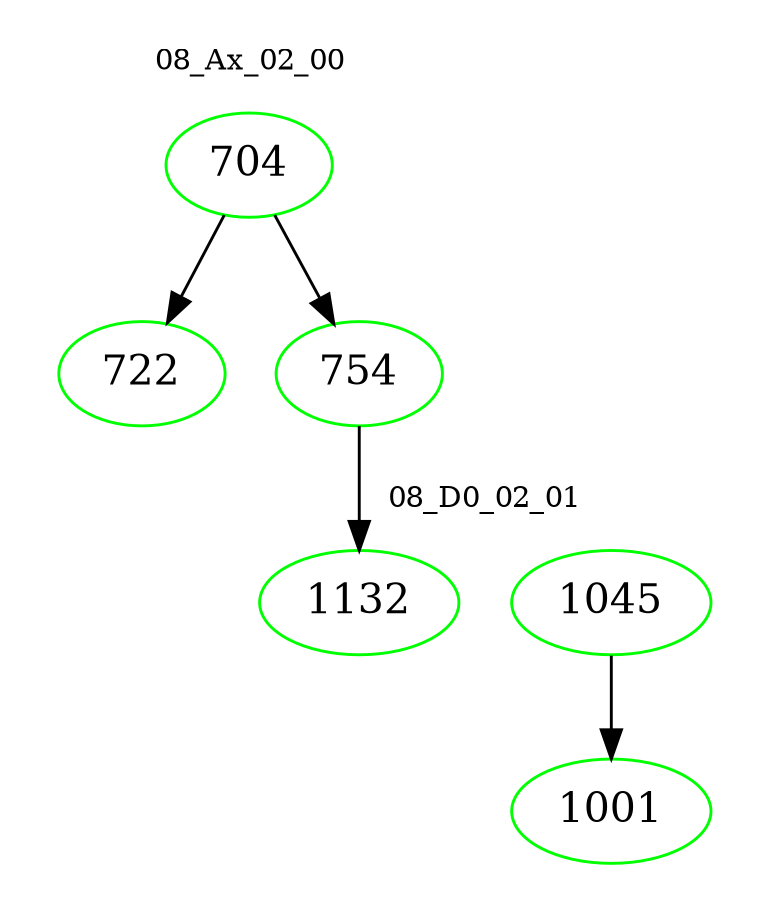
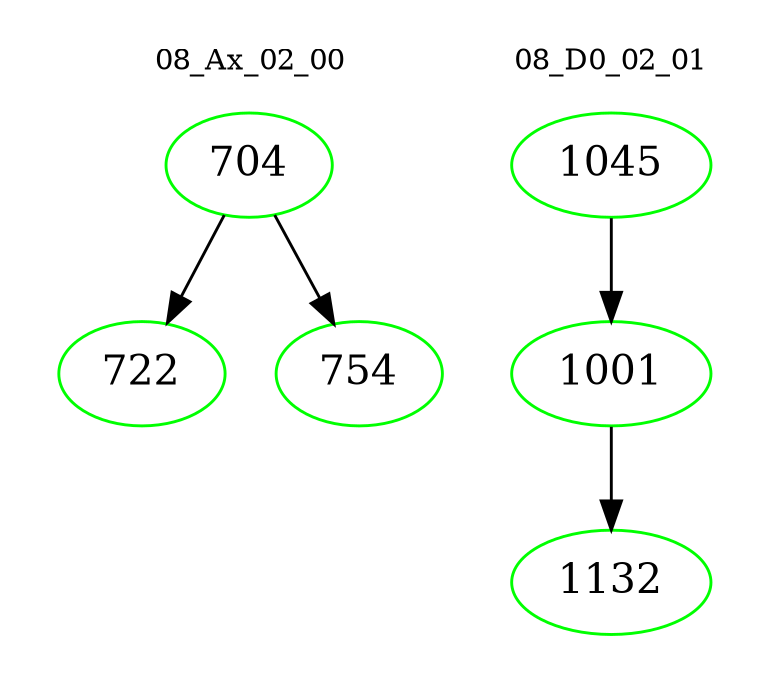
(359, 490) -> (611, 464)
